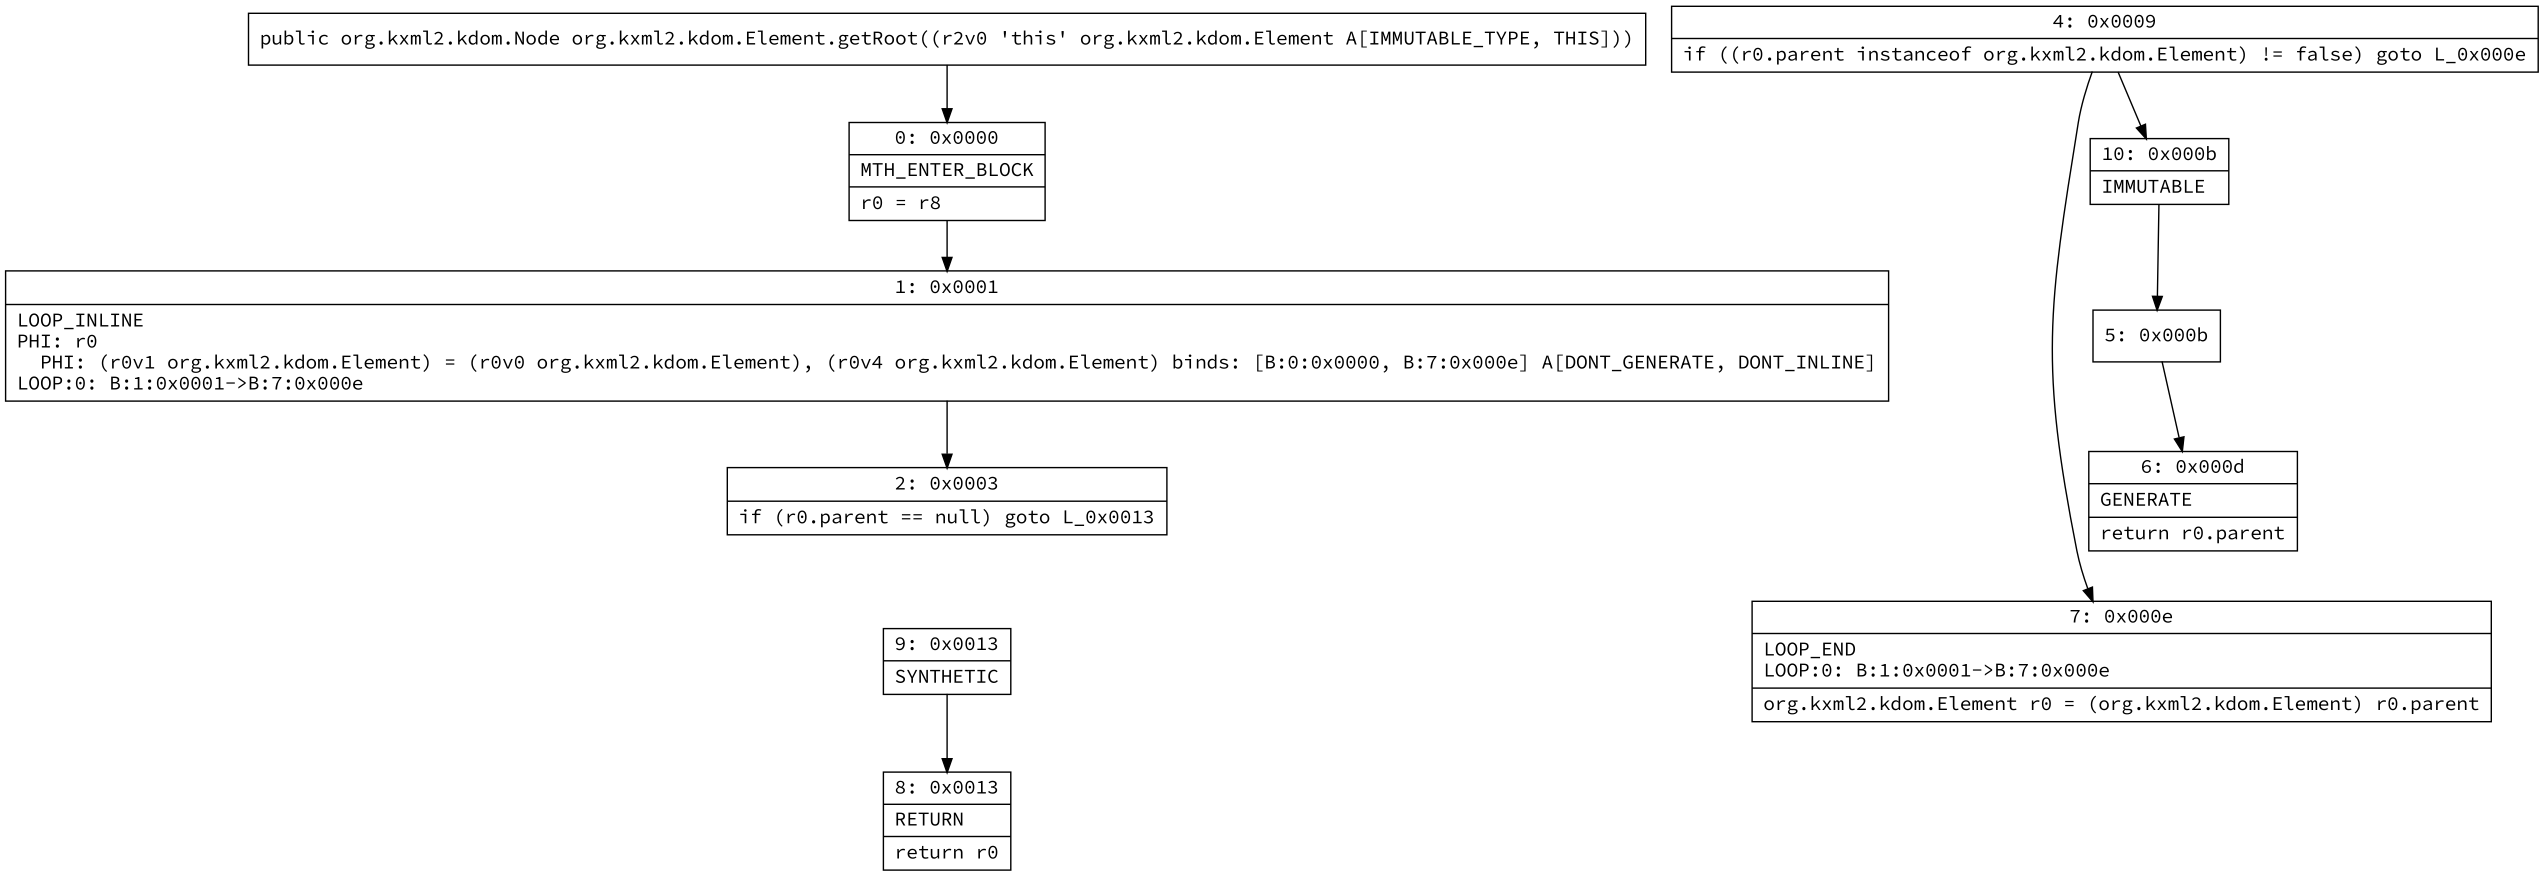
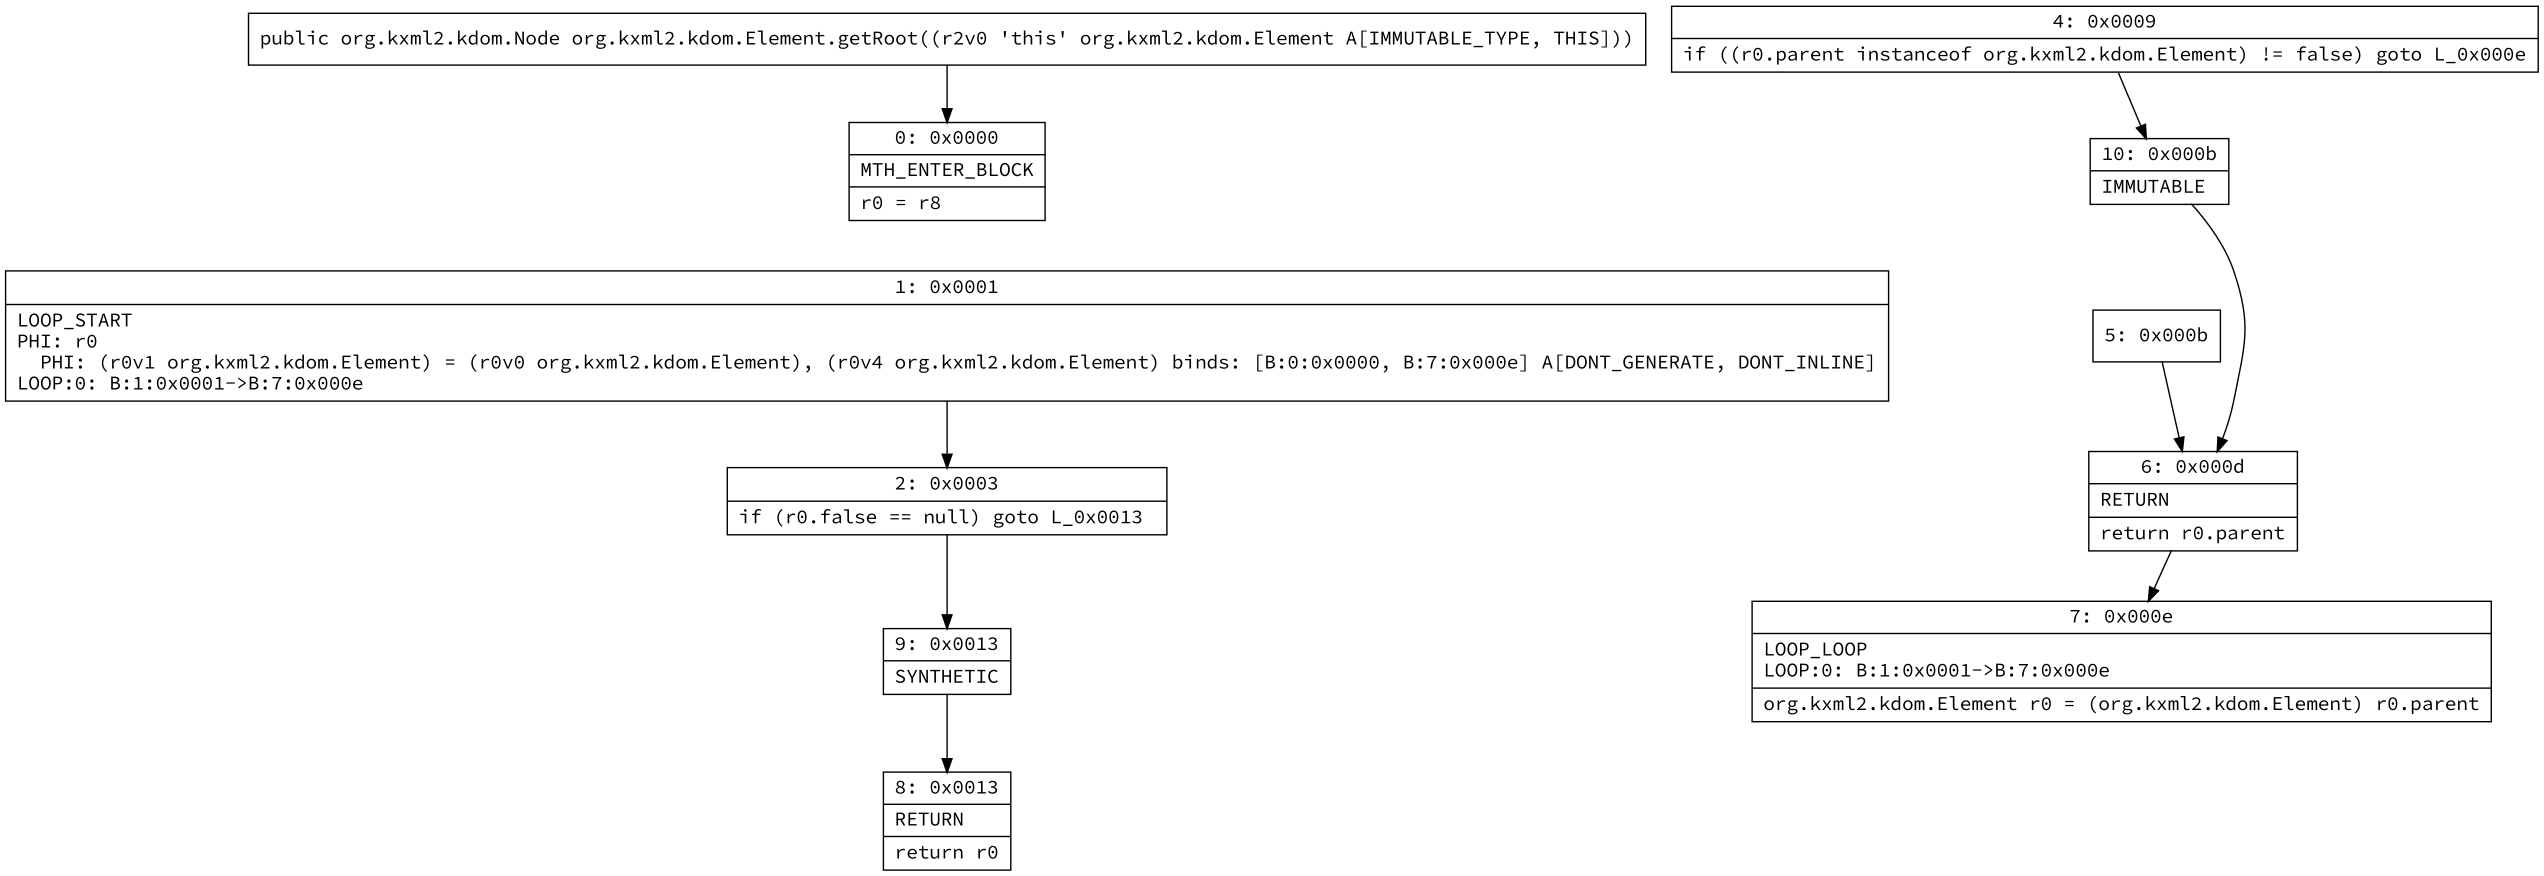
(947, 239) -> none
(2158, 250) -> (2244, 315)
(80, 321) -> (75, 321)
(2053, 330) -> (2163, 569)
(2147, 500) -> (2135, 500)
(947, 517) -> (941, 517)
none -> (947, 574)
(1810, 650) -> (1816, 650)
